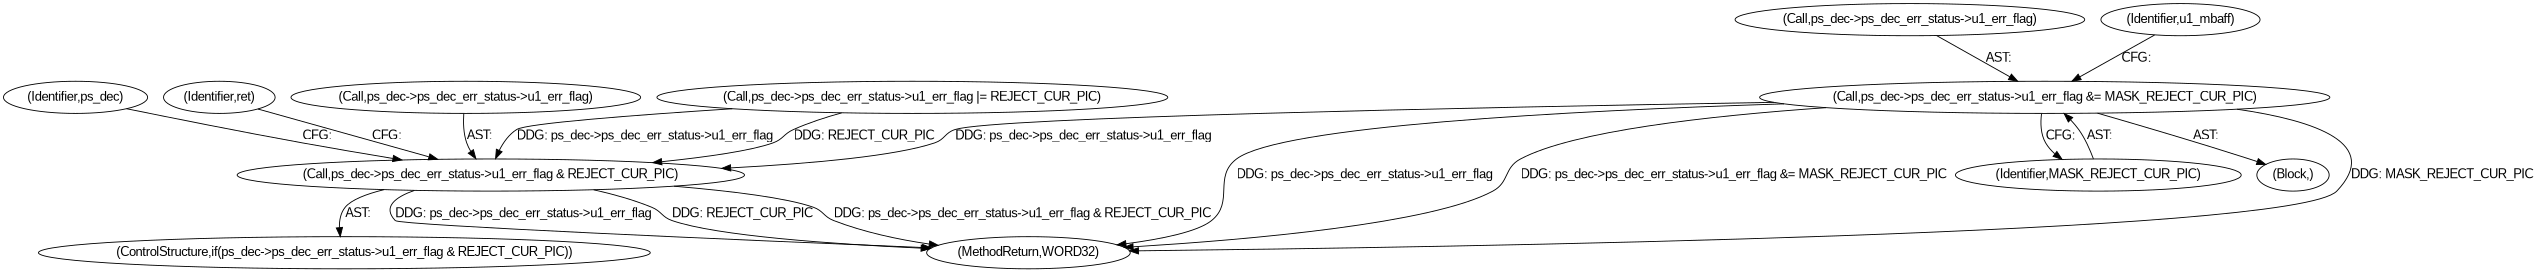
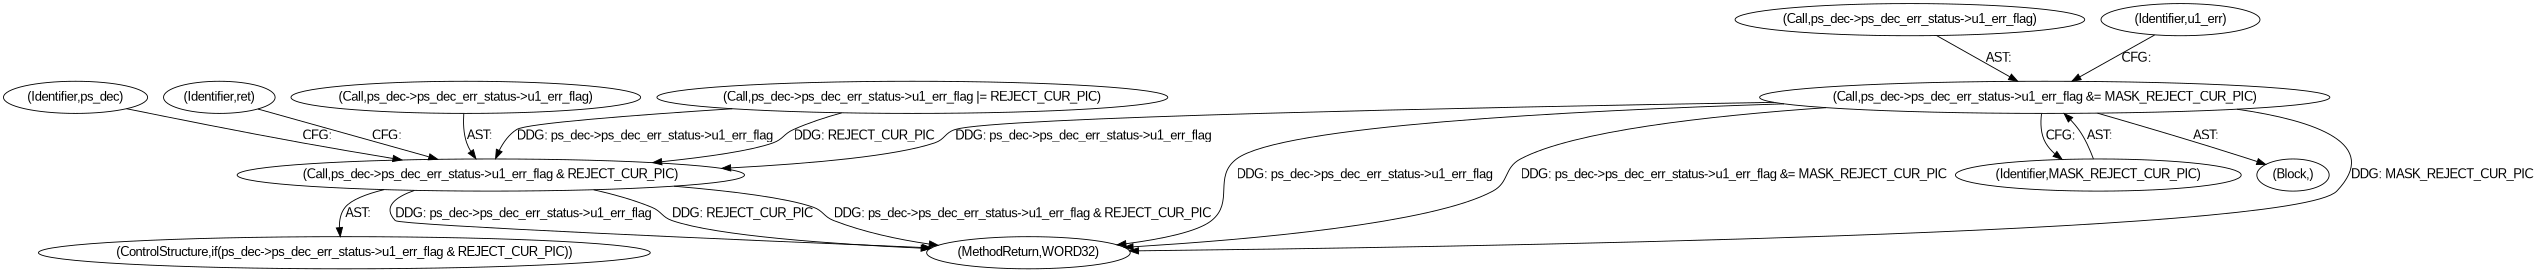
(2180, 20) -> (2180, 20)
